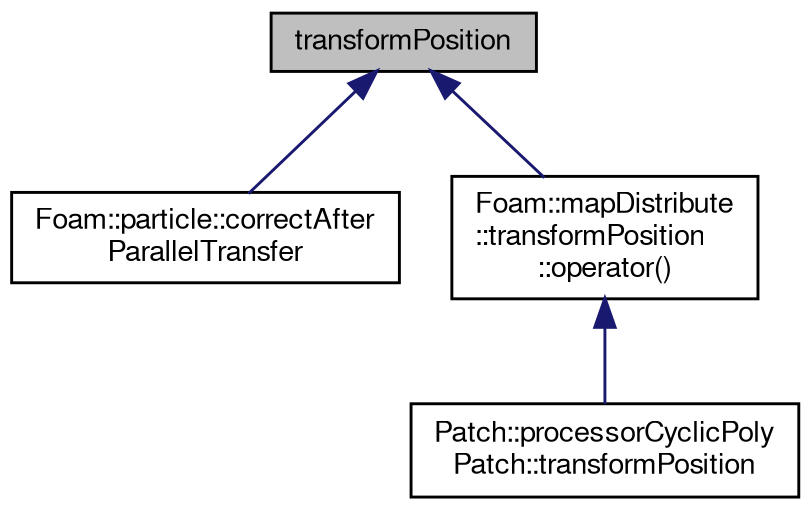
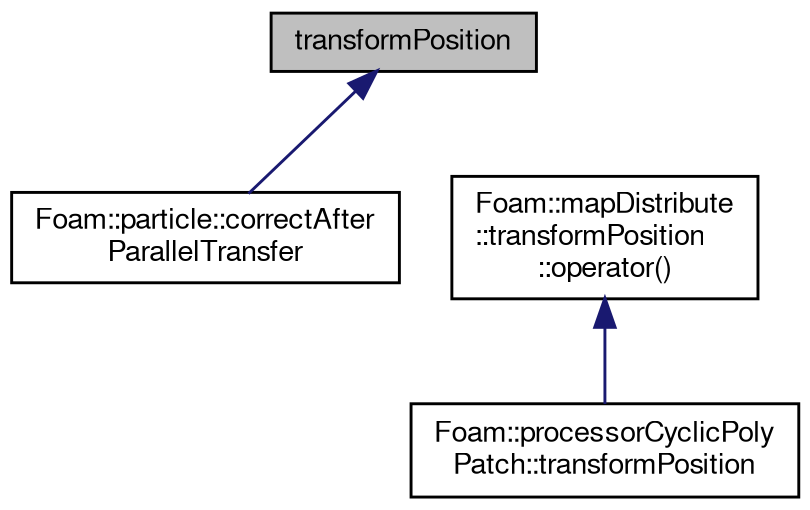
(498, 134) -> none
(605, 450) -> (605, 450)
